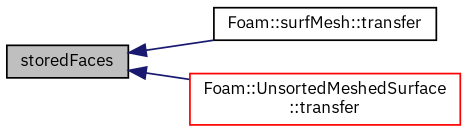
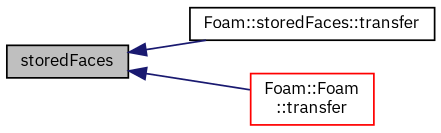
(325, 24) -> (312, 24)
(325, 99) -> (312, 99)
